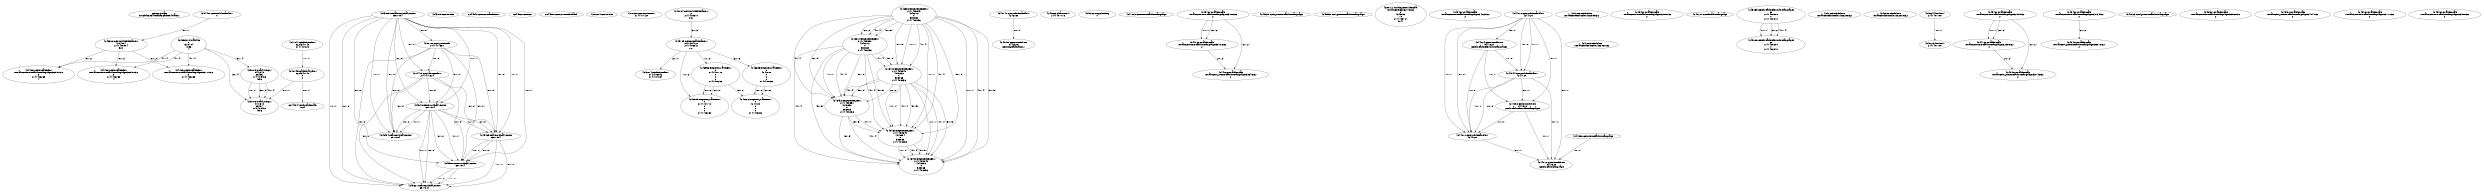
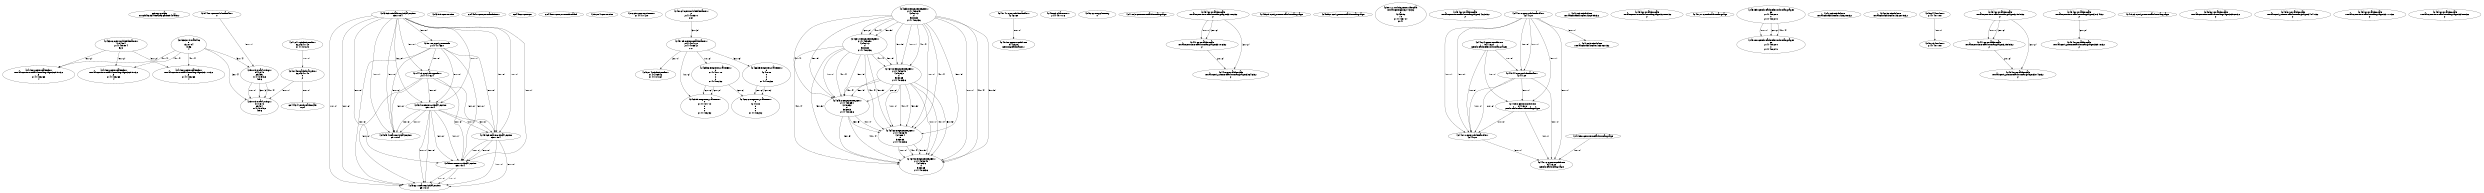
(1510, 28) -> (1560, 28)
(177, 31) -> (236, 42)
